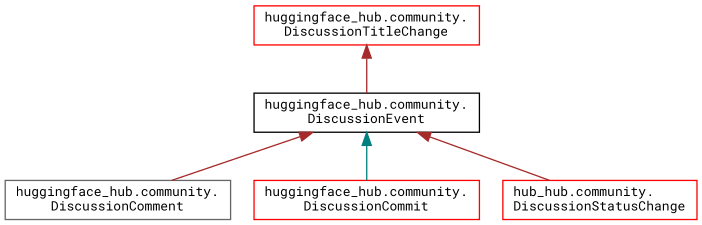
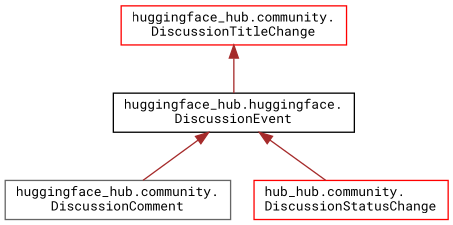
(367, 113) -> (234, 113)
(367, 200) -> none
